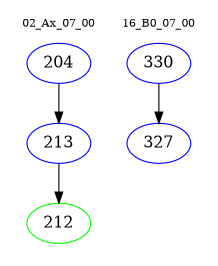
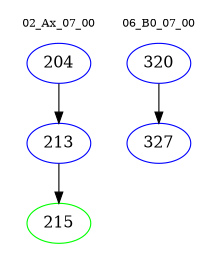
(159, 24) -> (159, 24)
(159, 63) -> (159, 63)
(59, 223) -> (59, 223)
